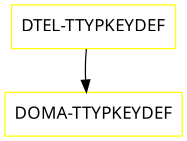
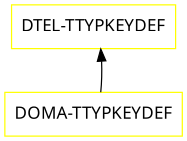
(85, 65) -> (102, 77)
